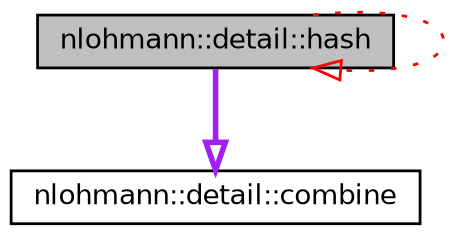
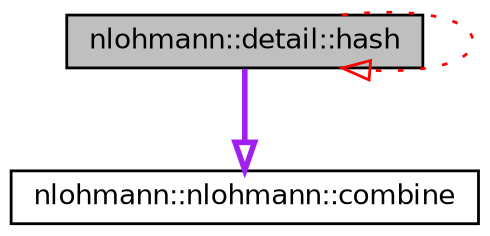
(216, 197) -> (245, 197)
